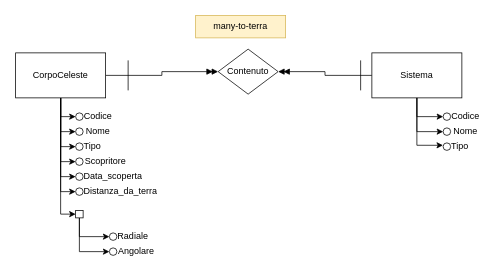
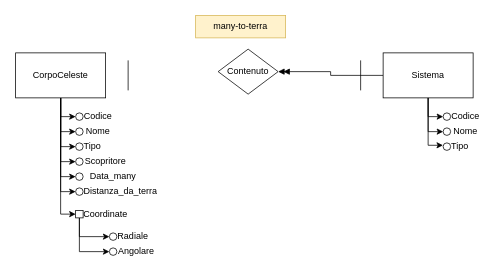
(157, 75) -> none
(417, 75) -> (428, 75)
(113, 177) -> (113, 177)
none -> (105, 214)
